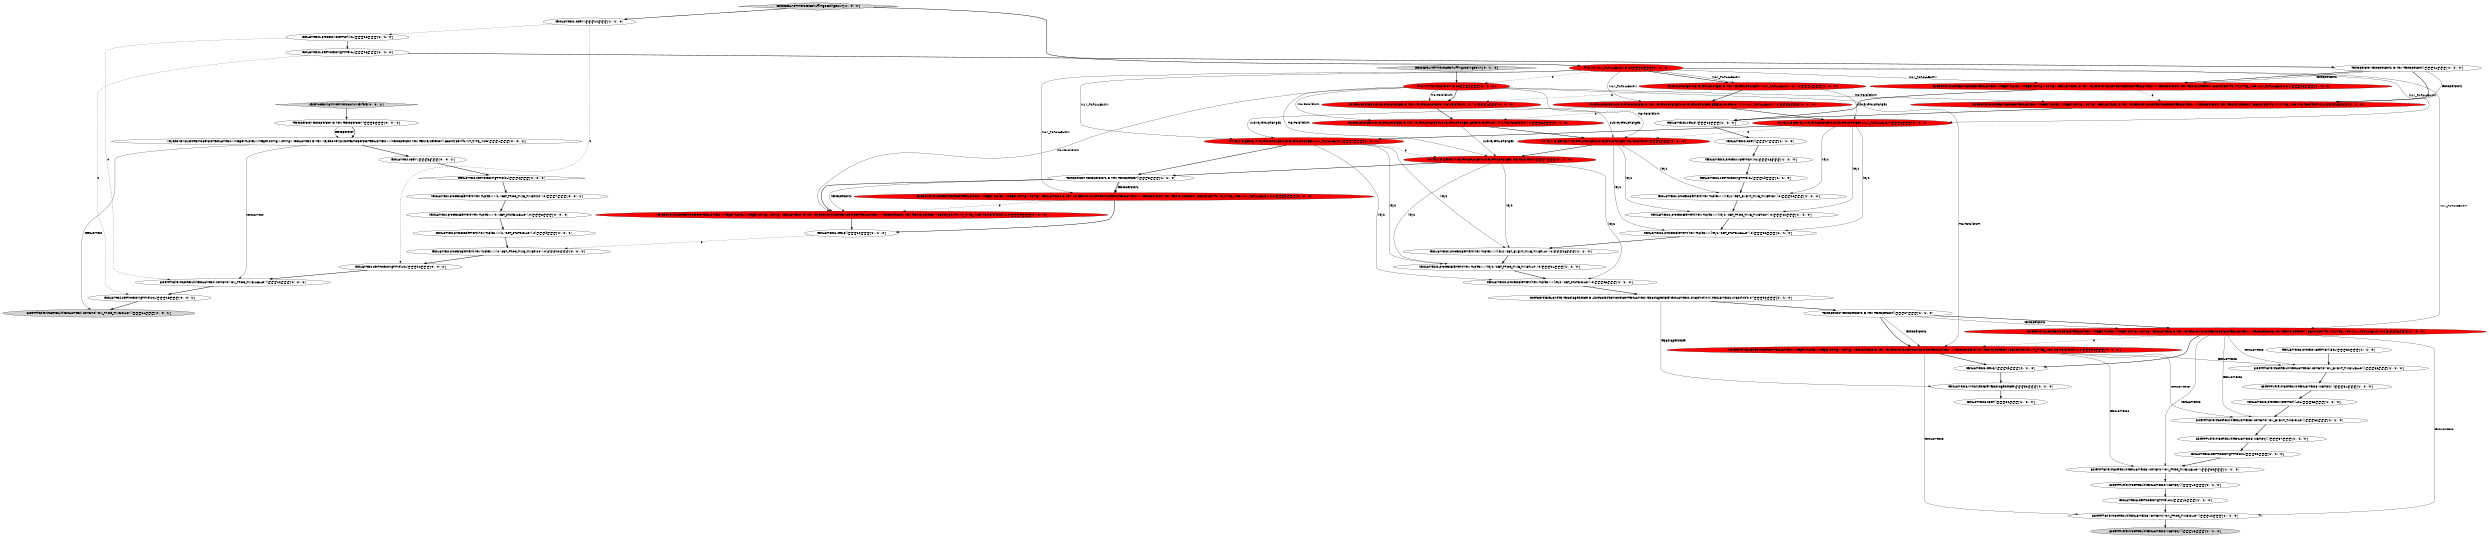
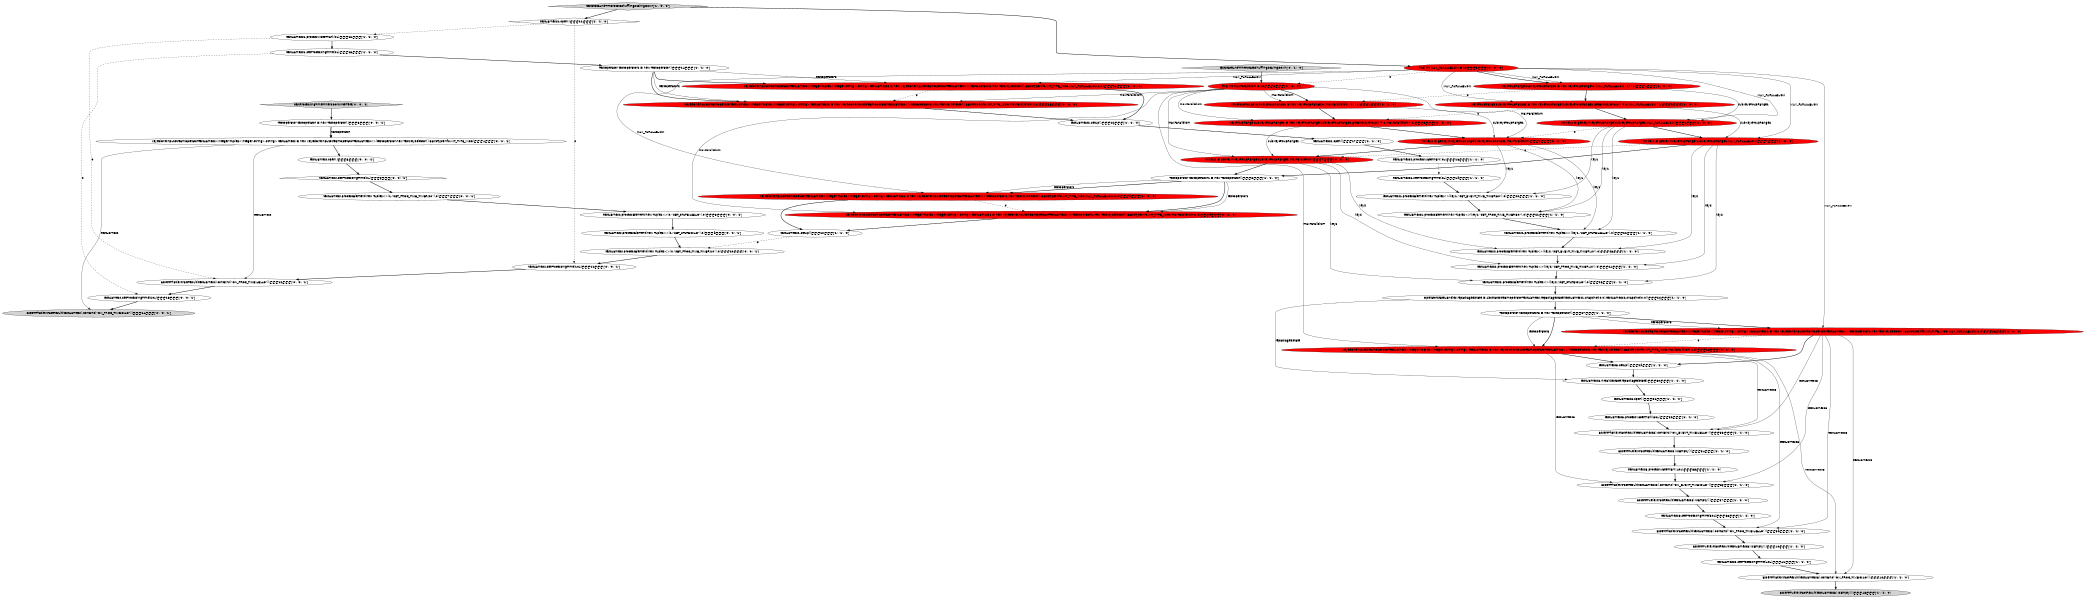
(590, 22) -> (574, 22)
(1749, 168) -> (1439, 167)
none -> (1649, 407)
